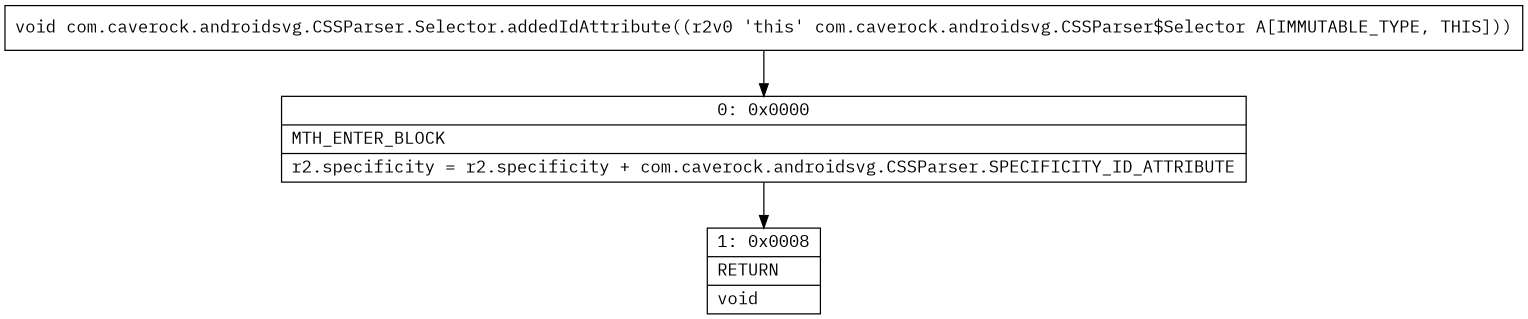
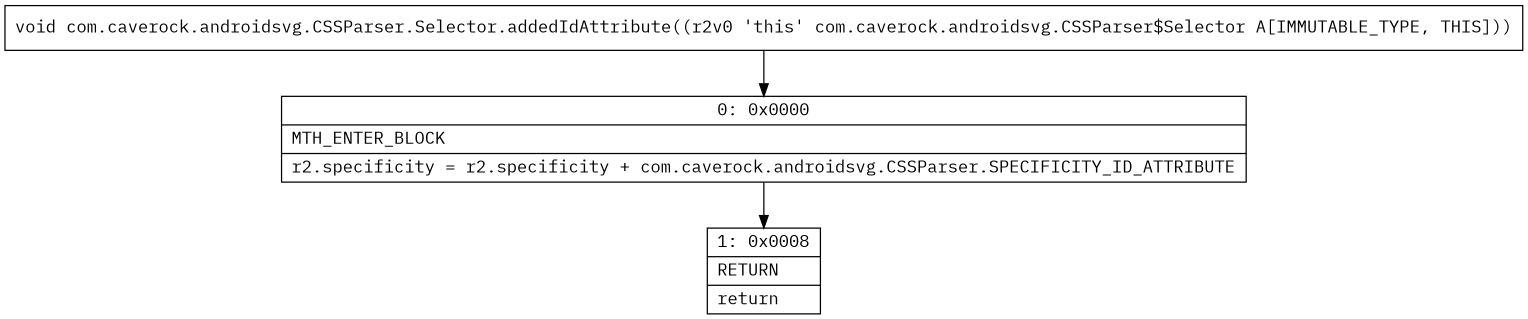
(738, 299) -> (748, 299)
